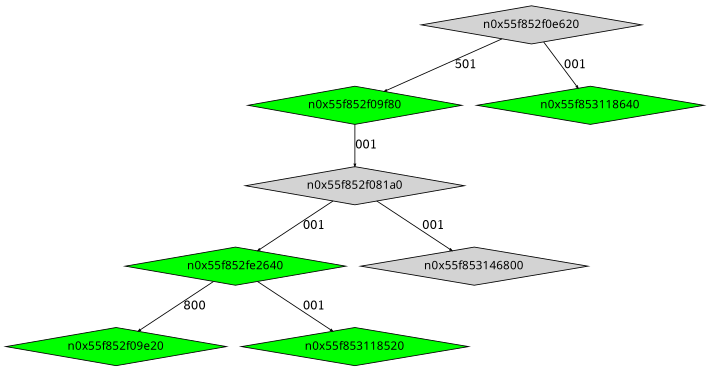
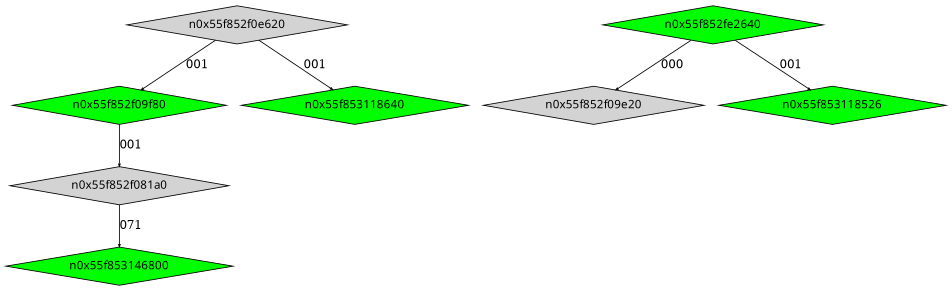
(466, 65) -> (197, 65)
(296, 225) -> none
(434, 226) -> (131, 226)
(474, 266) -> (119, 266)
(195, 306) -> (672, 65)
(116, 347) -> (594, 105)
(355, 347) -> (832, 105)
